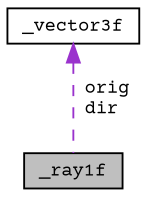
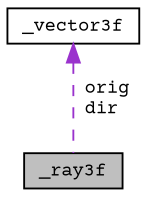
(73, 171) -> (73, 171)
